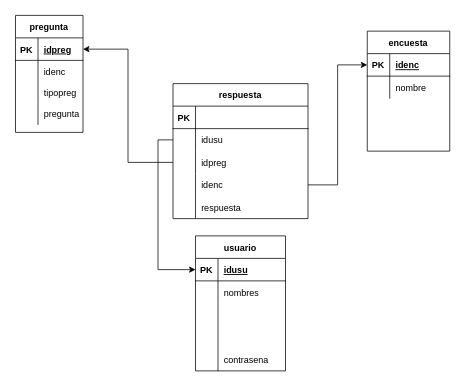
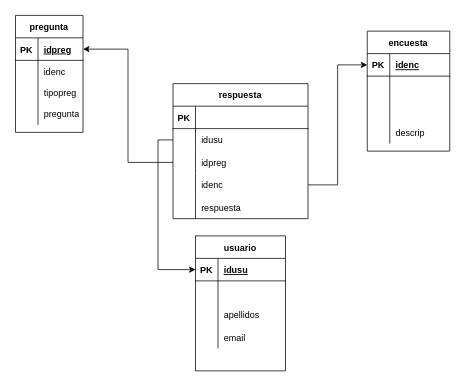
(420, 87) -> none
none -> (420, 132)
(252, 292) -> none
none -> (252, 315)
none -> (252, 337)
(252, 360) -> none
